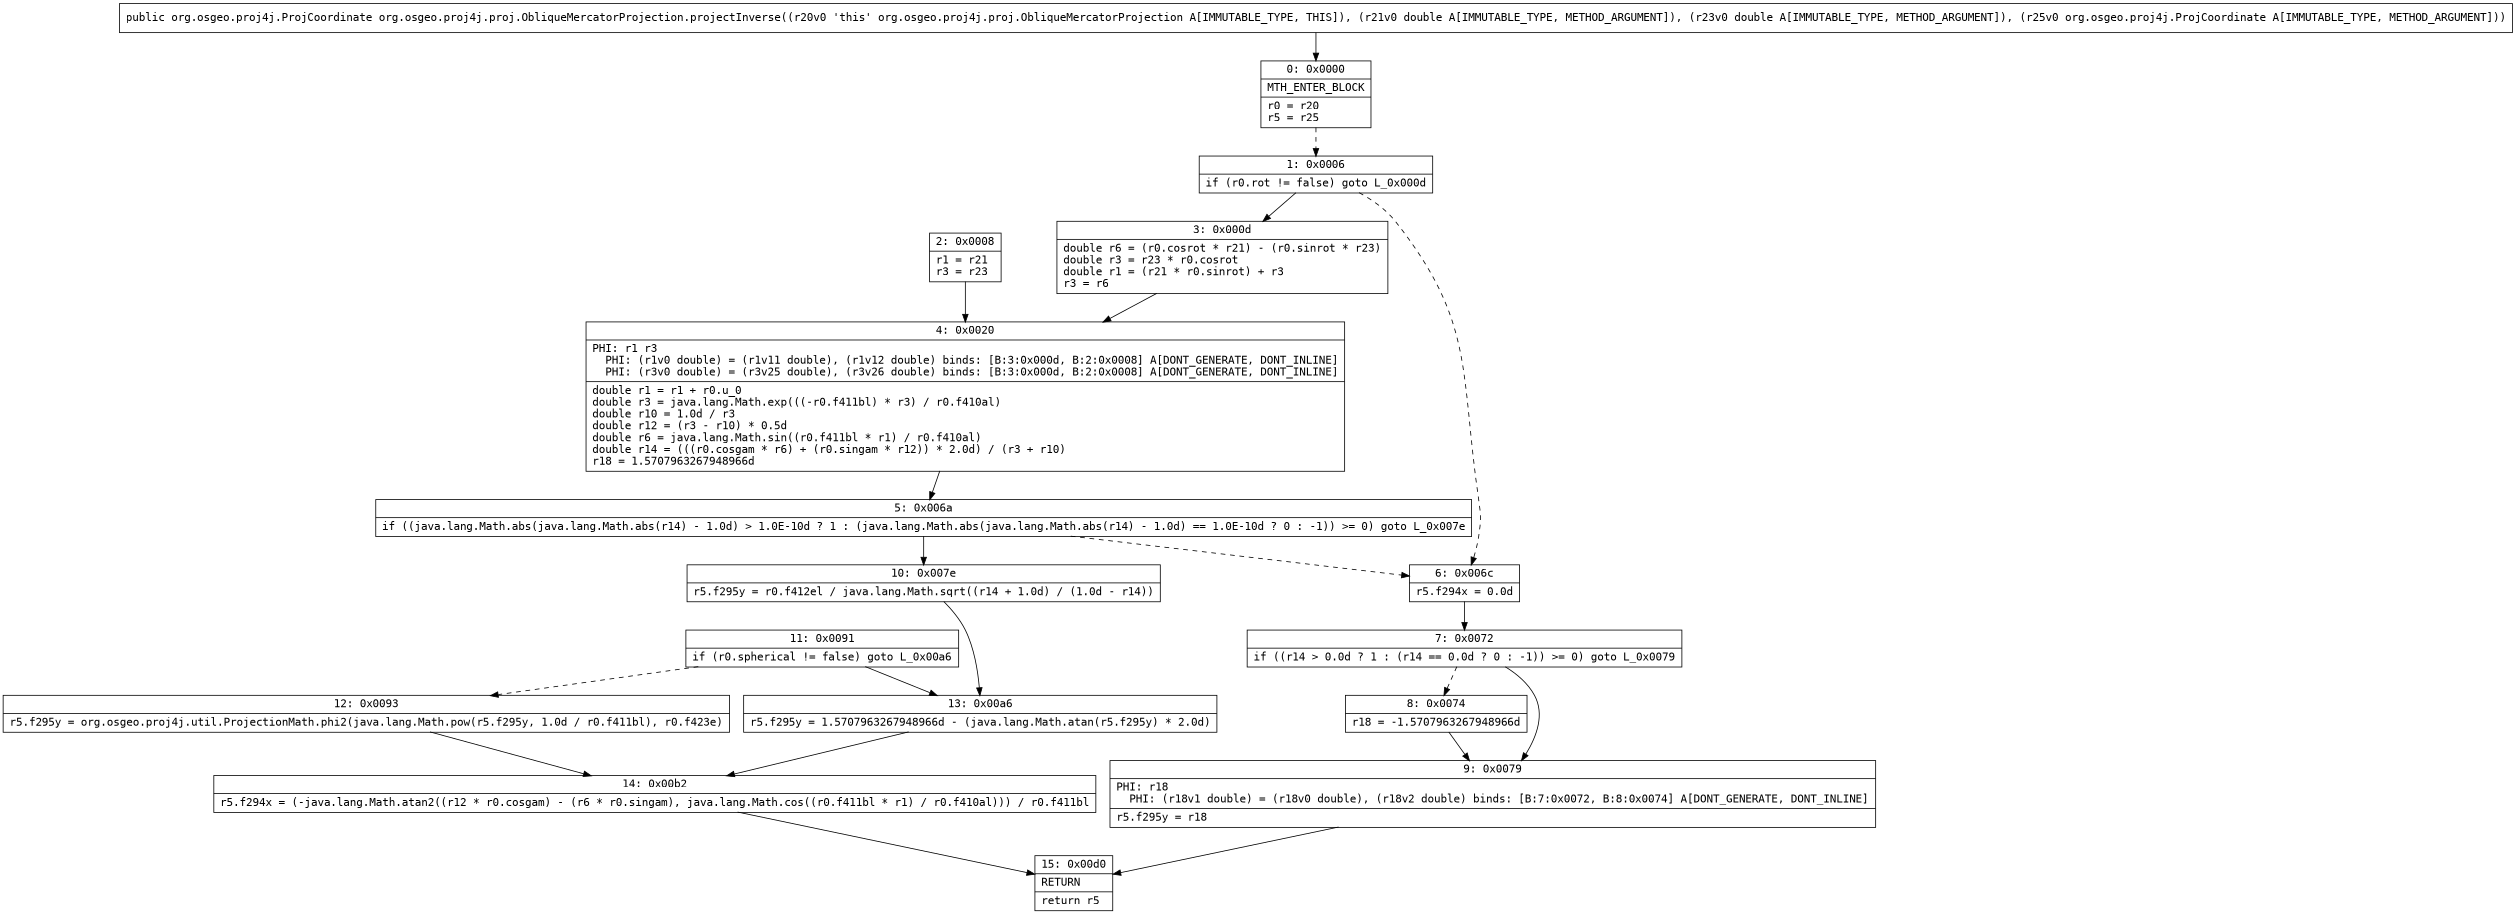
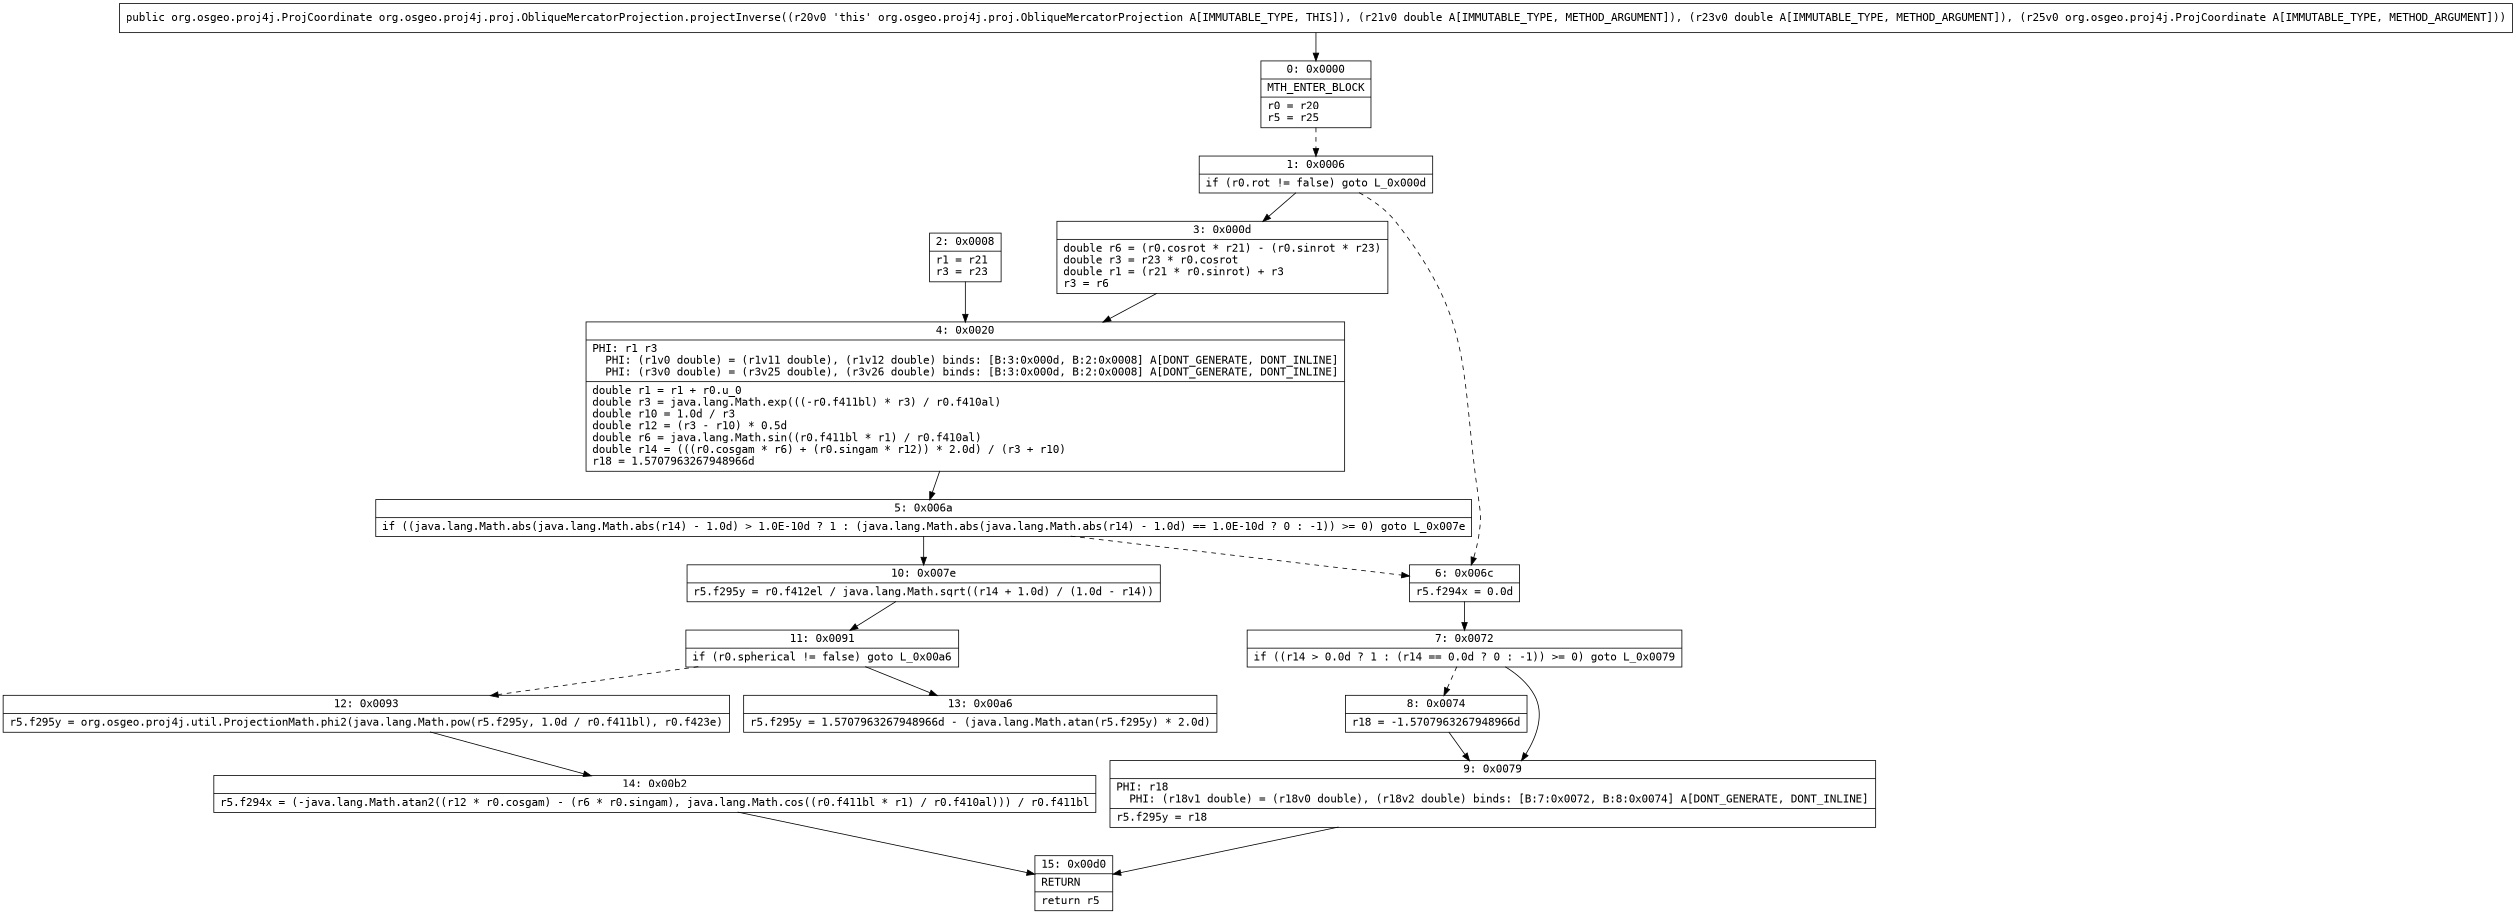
(970, 641) -> (876, 614)
(821, 753) -> none
